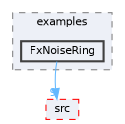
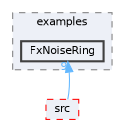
(55, 76) -> (69, 86)
